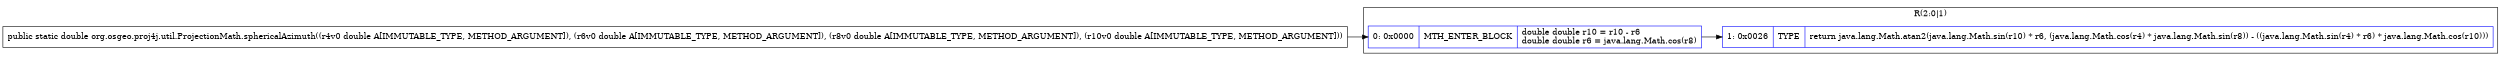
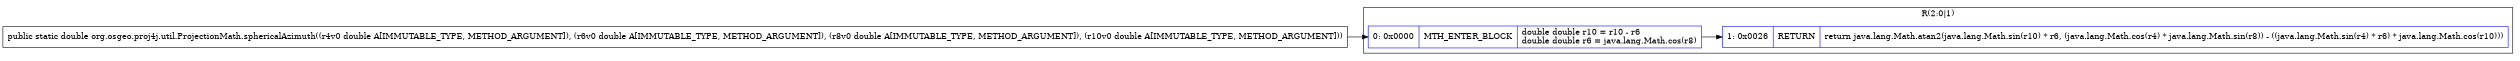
(1789, 37) -> (1797, 37)
